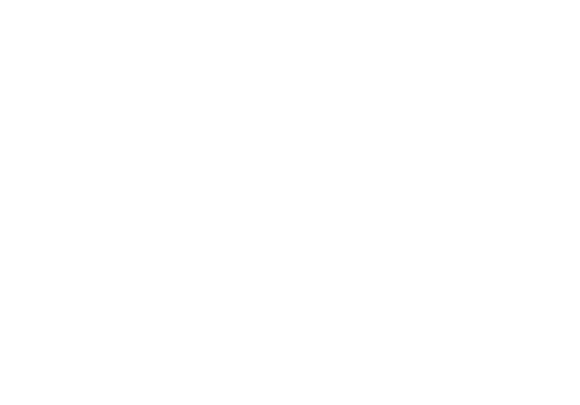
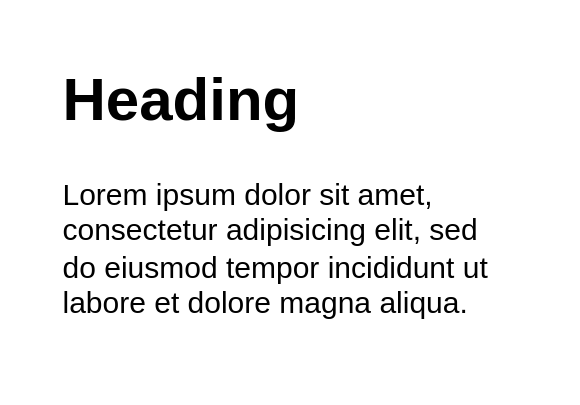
none -> (289, 201)
